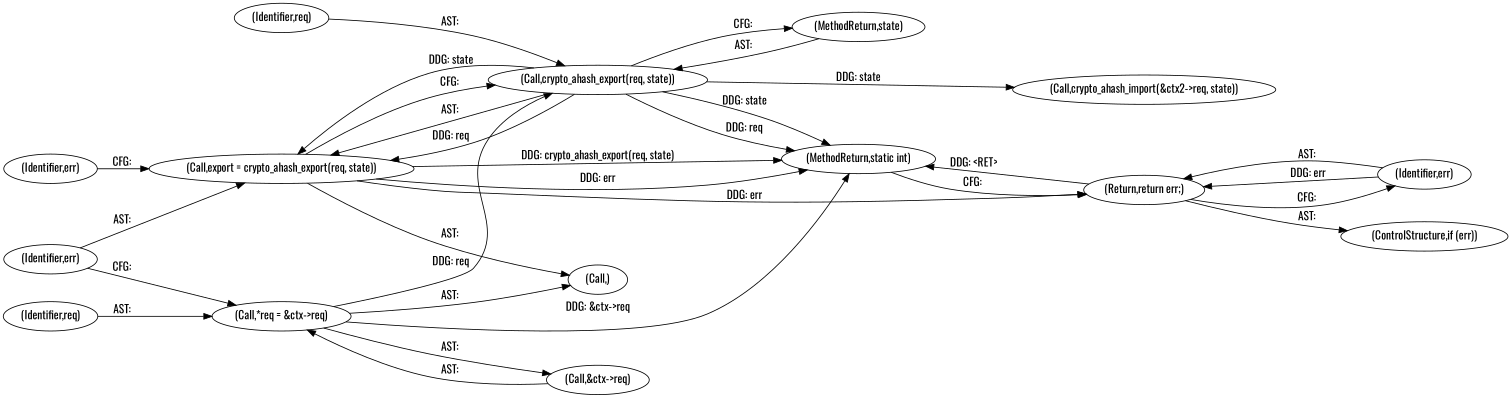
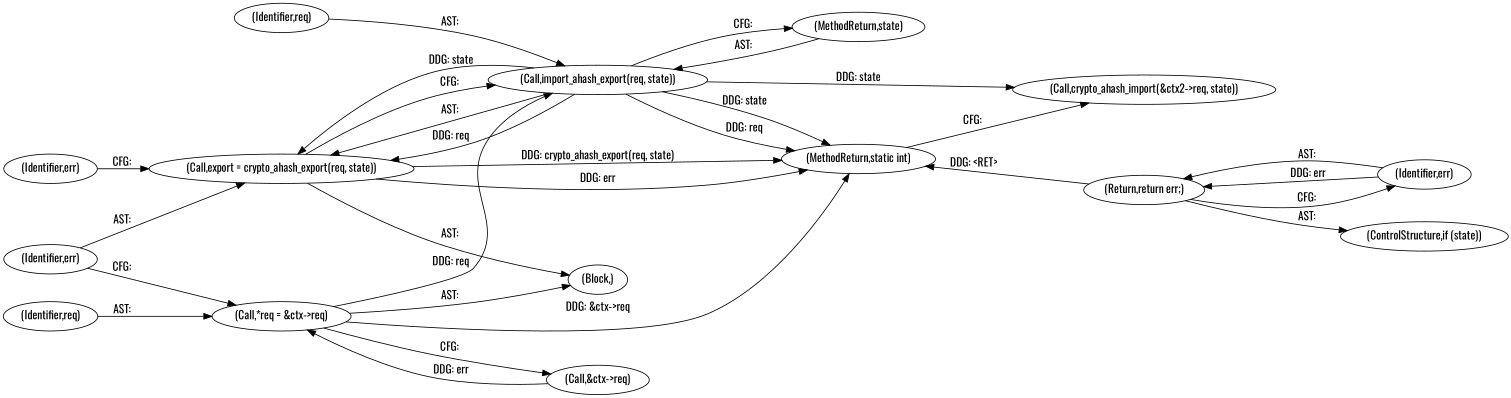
(598, 80) -> (598, 80)
(983, 193) -> (994, 126)
(717, 201) -> none
(1424, 236) -> (1424, 236)
(598, 280) -> (598, 280)
(451, 348) -> (451, 348)
(451, 371) -> (451, 371)
